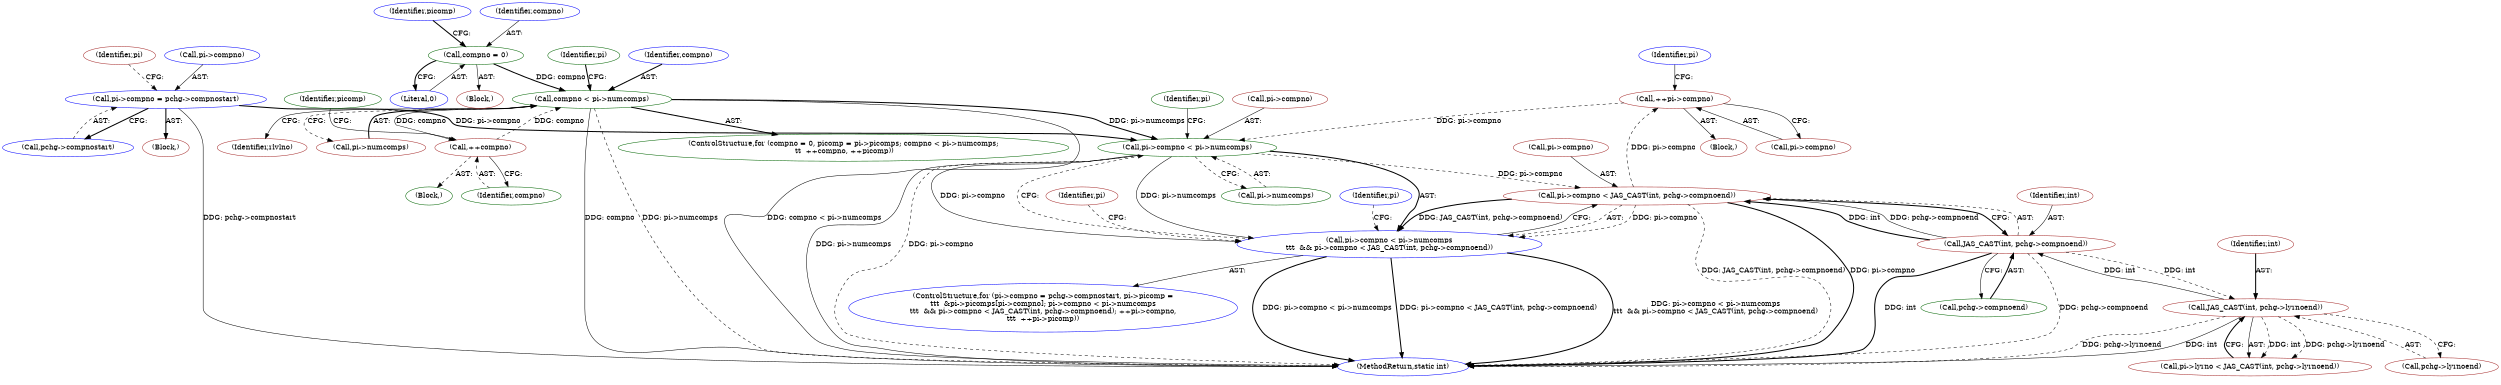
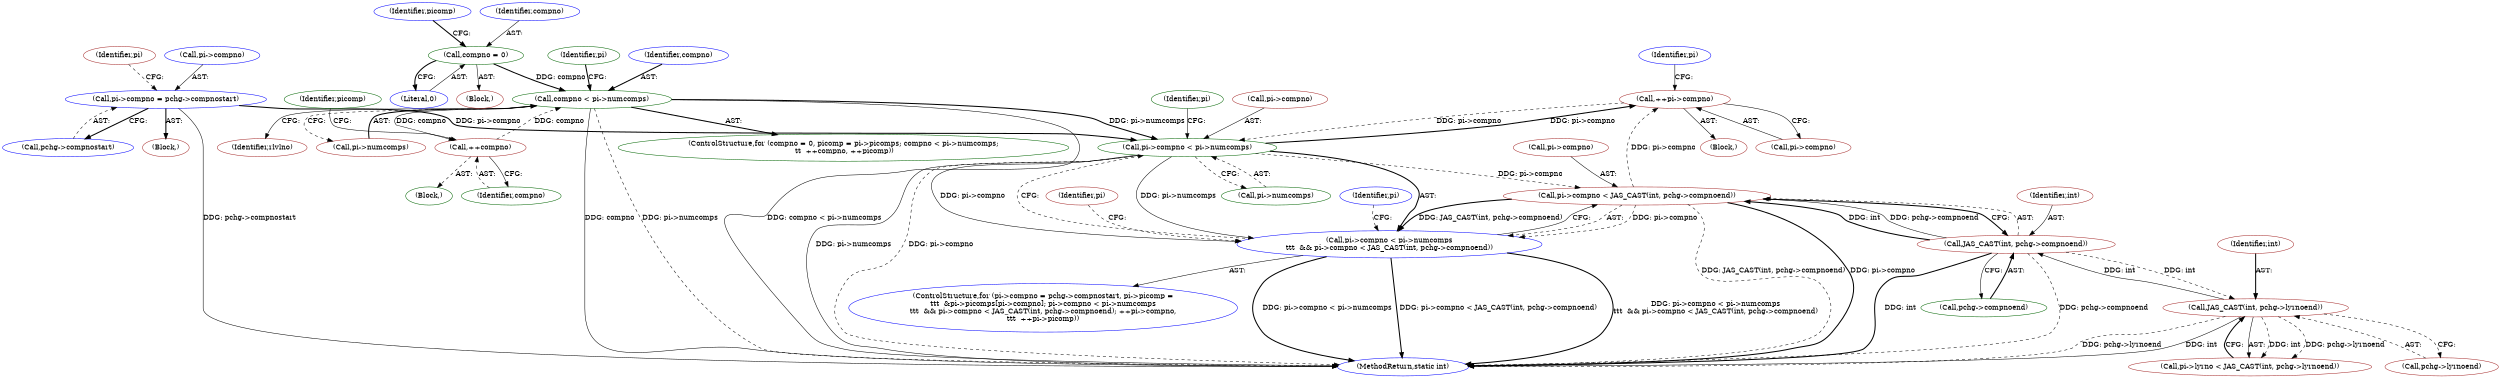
none -> (1448, 130)
